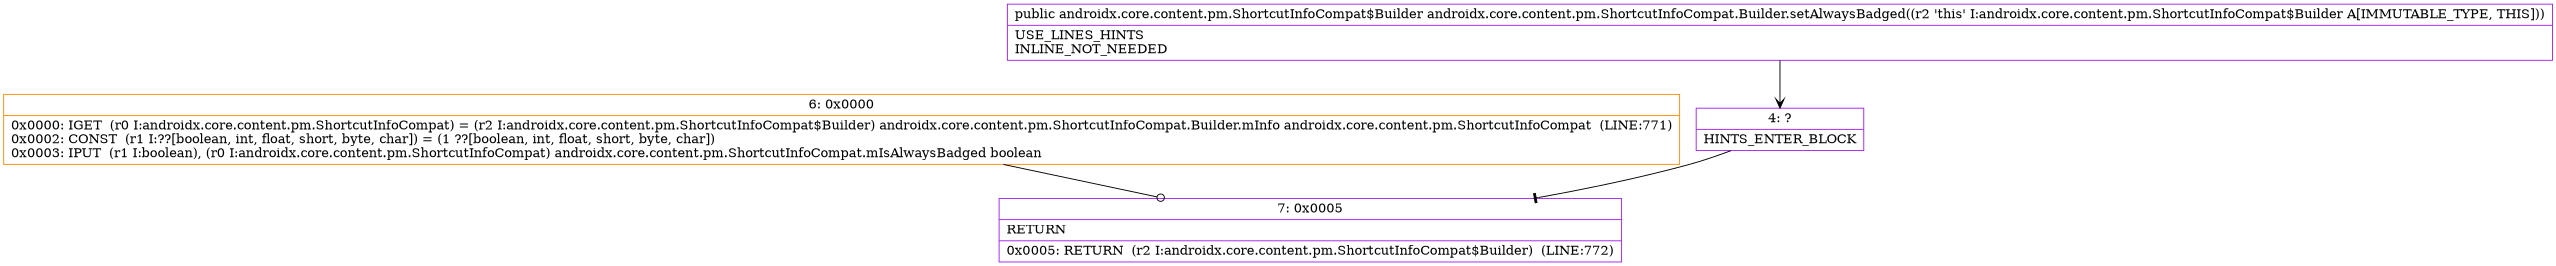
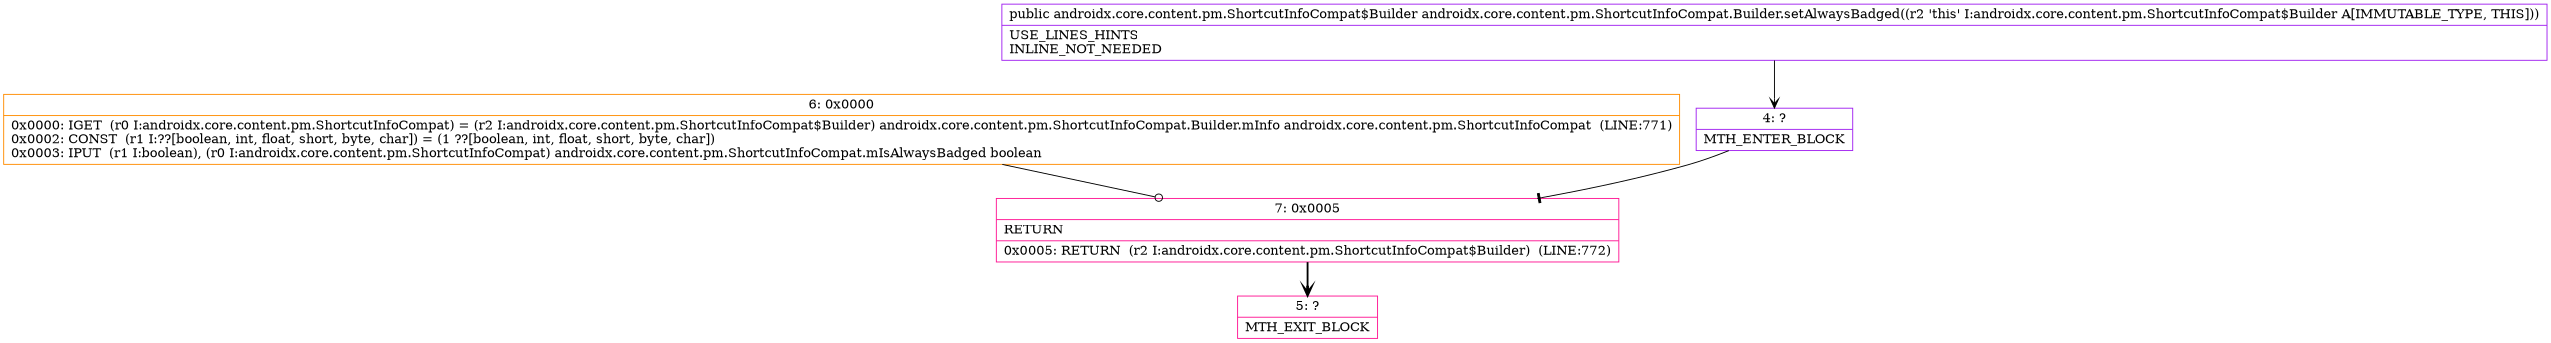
(1780, 140) -> (1774, 140)
(1310, 230) -> (1308, 230)
none -> (1308, 317)
